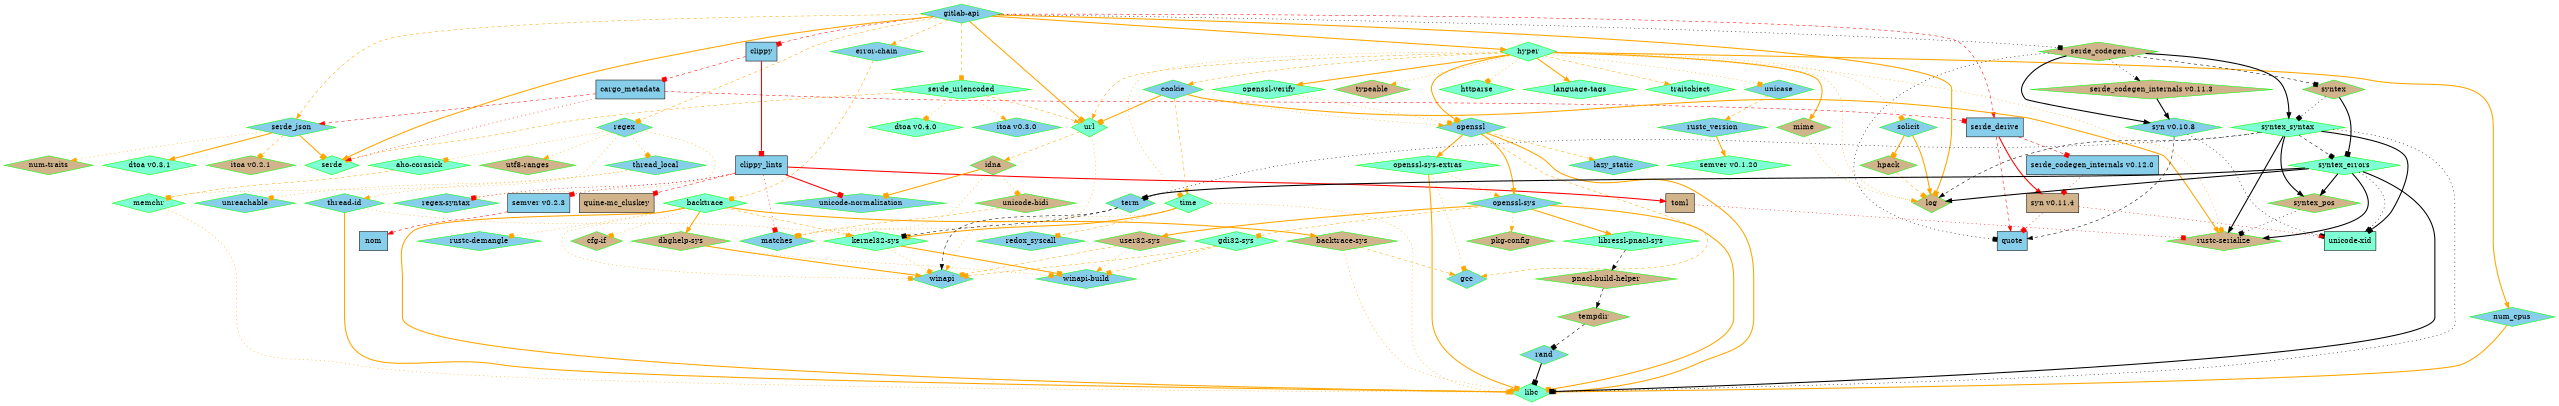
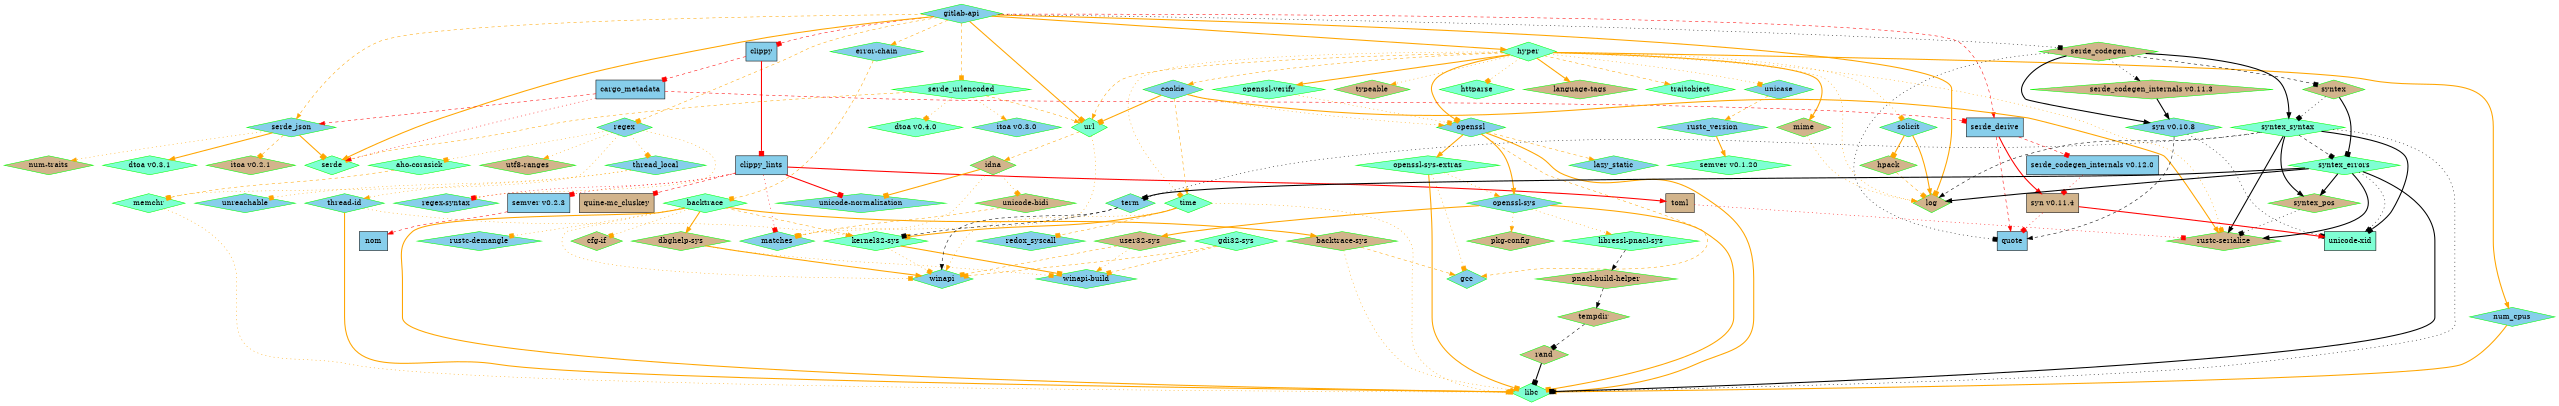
(1580, 89) -> (1580, 89)
(1367, 220) -> none
(1569, 221) -> (1569, 221)
(2199, 221) -> (2199, 221)
(1544, 355) -> (1544, 355)
